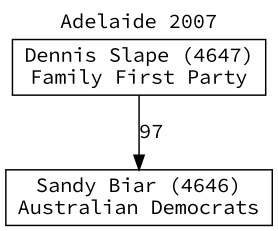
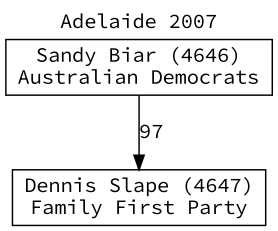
(139, 125) -> (139, 125)
